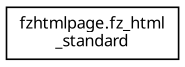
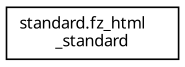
(93, 33) -> (93, 33)
